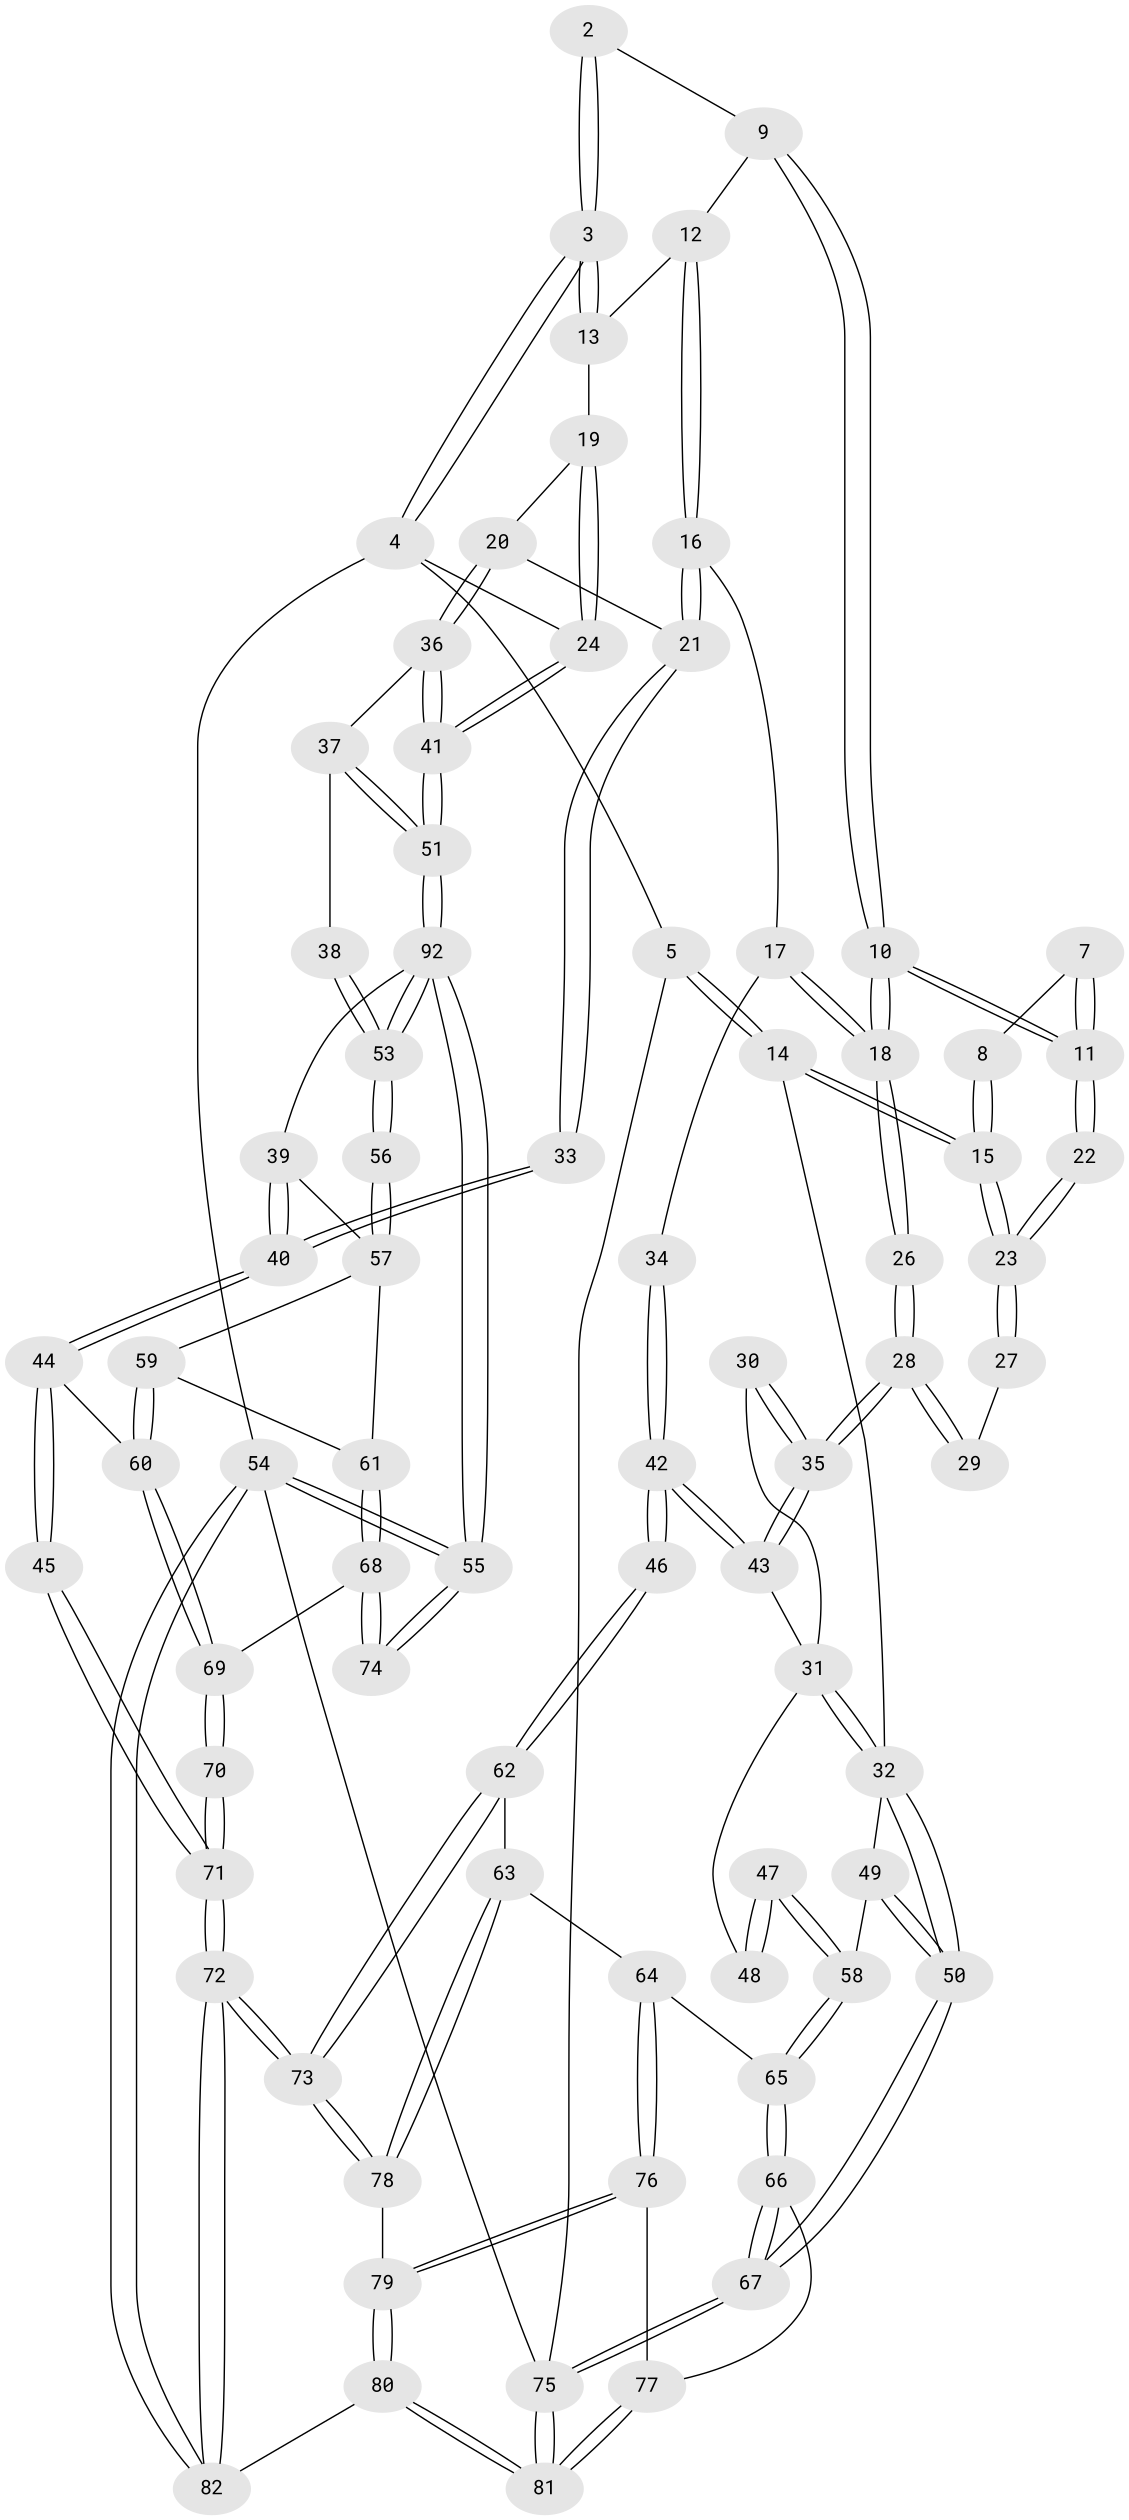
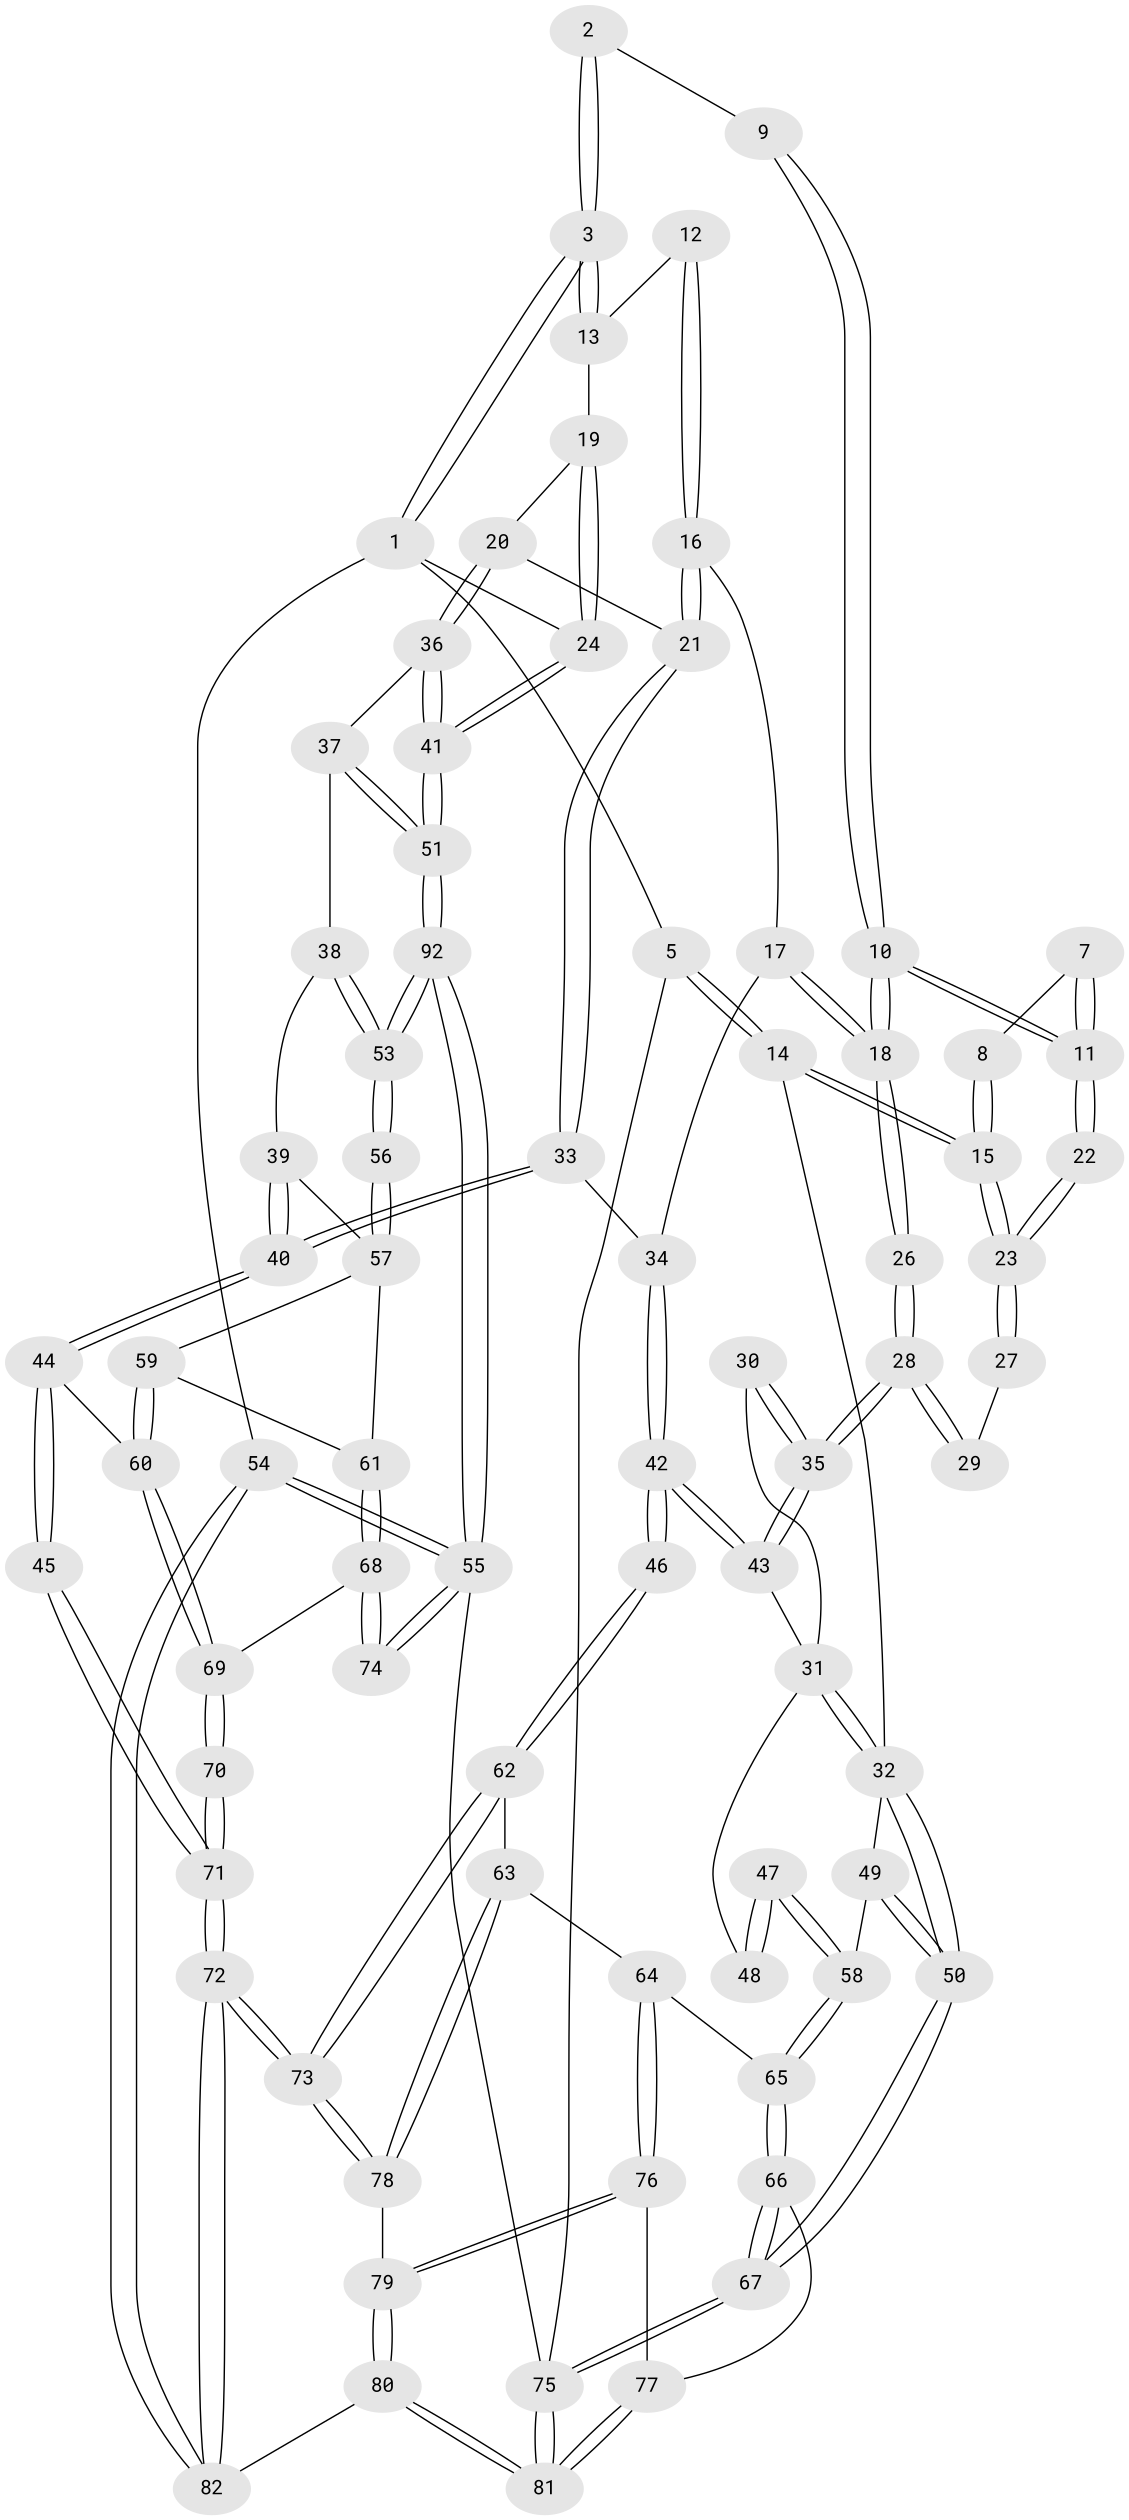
(727, 185) -> none
(395, 543) -> (395, 543)
(327, 1038) -> (281, 1050)
none -> (604, 1200)
(382, 1908) -> (461, 1941)
